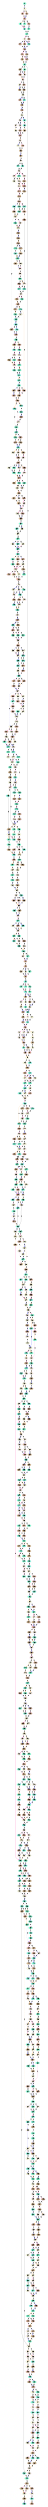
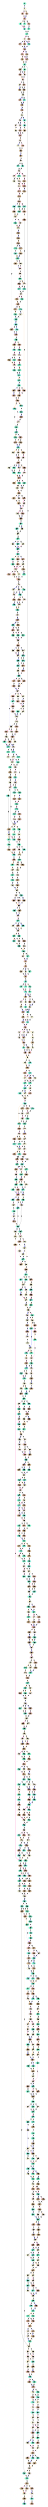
(19, 1856) -> (19, 1856)
